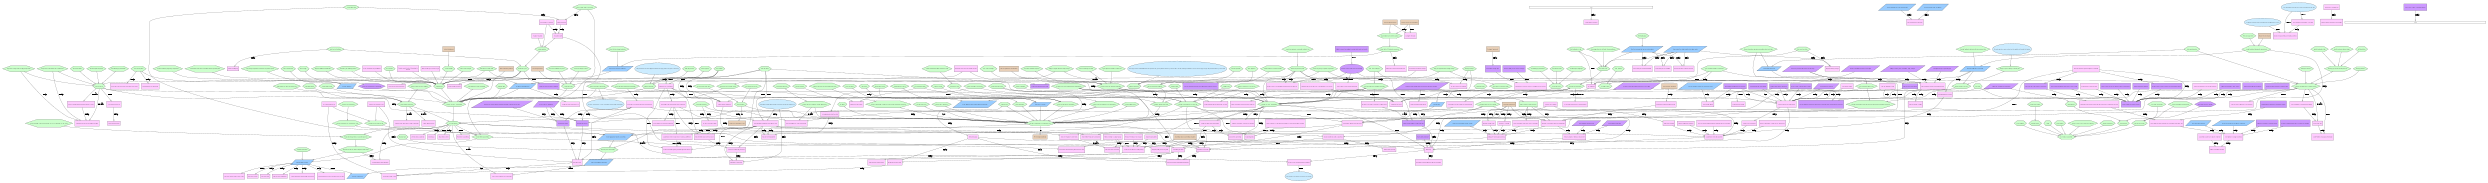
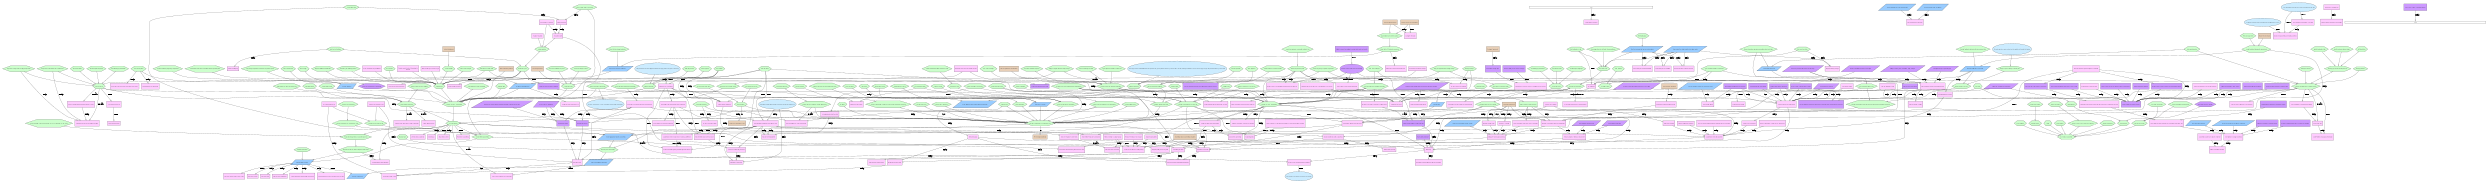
none -> (1456, 90)
none -> (2055, 104)
(116, 114) -> (116, 114)
